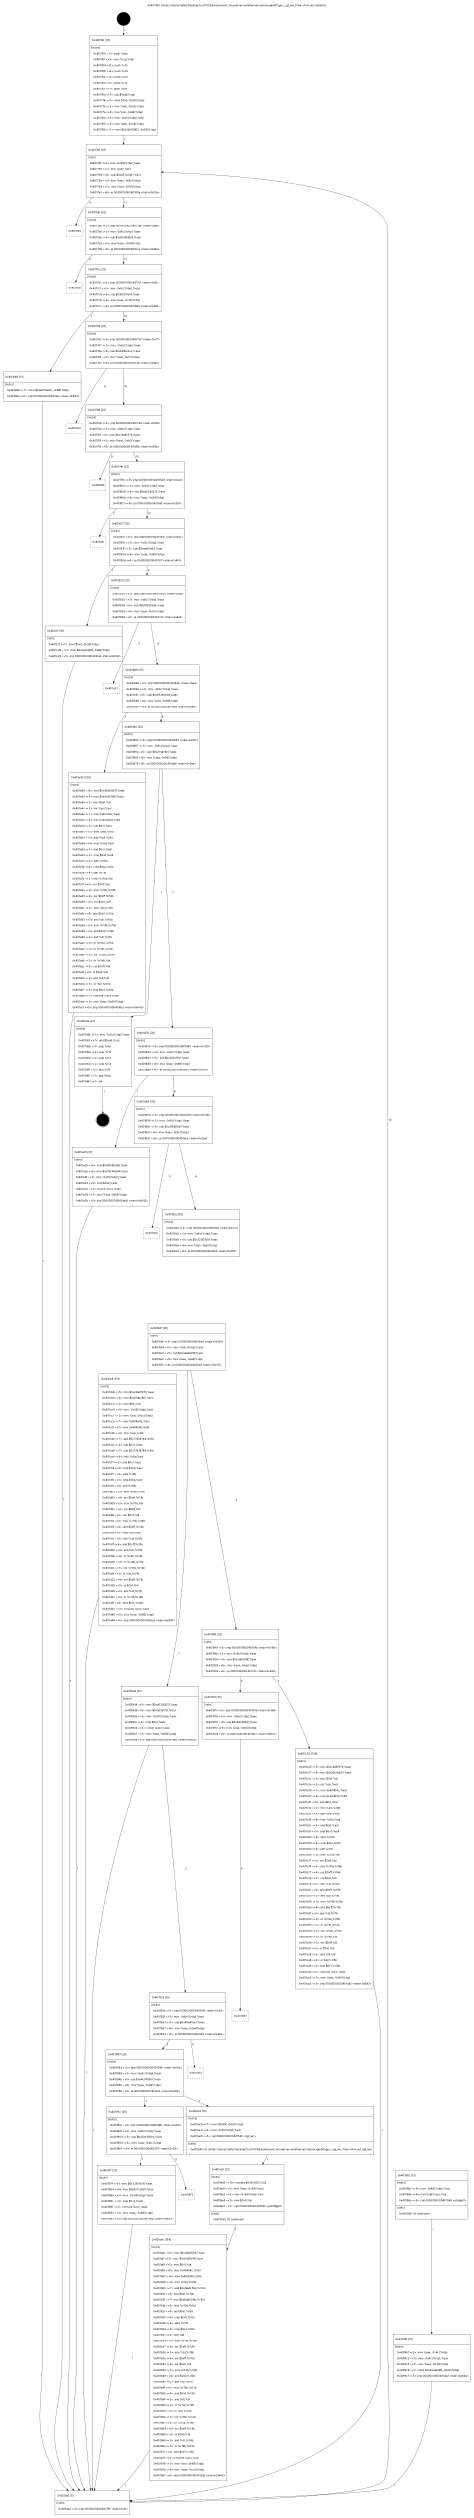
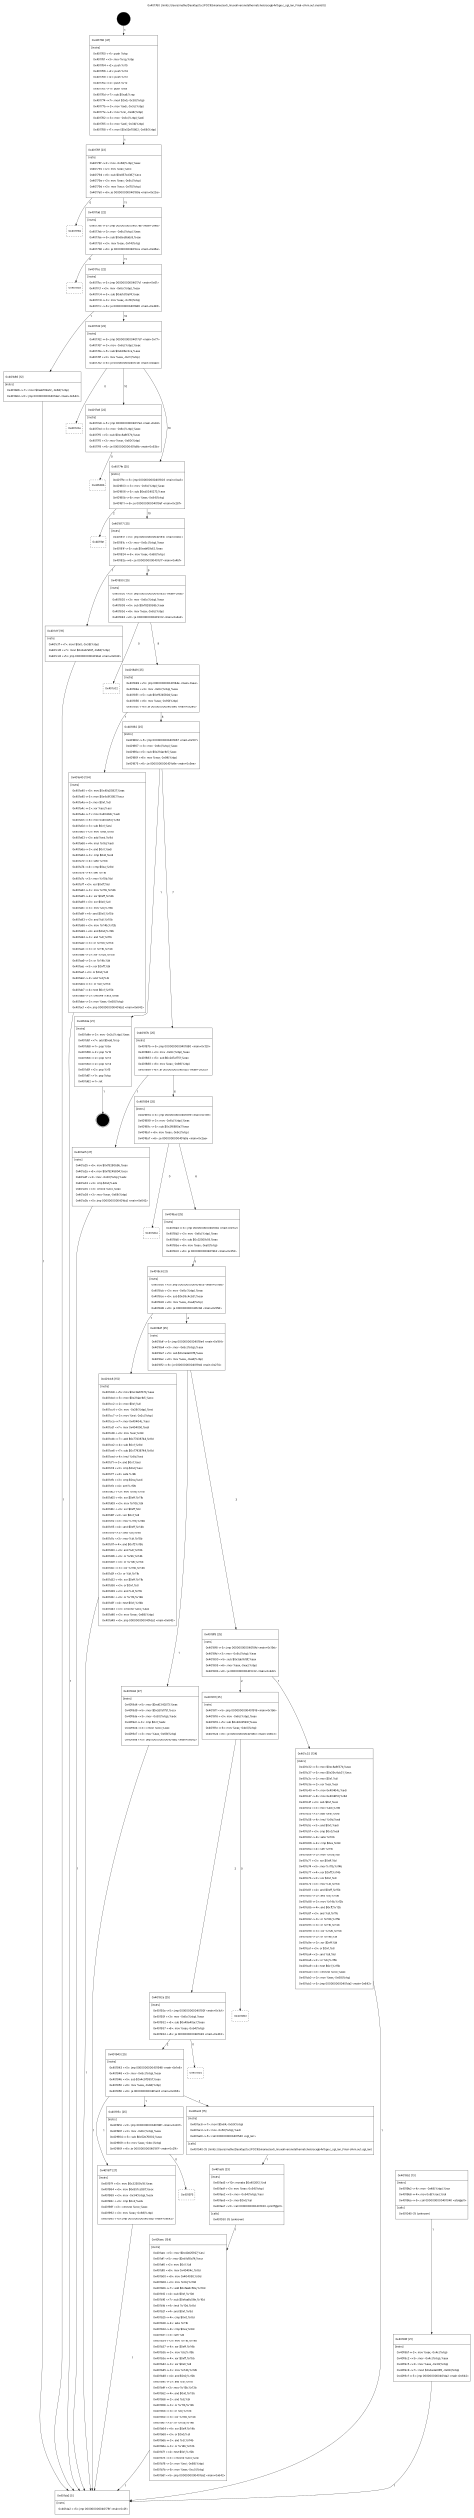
(135, 456) -> (165, 412)
none -> (187, 1290)
(388, 1363) -> none
(174, 1868) -> (214, 1865)
(141, 2159) -> (96, 2130)
